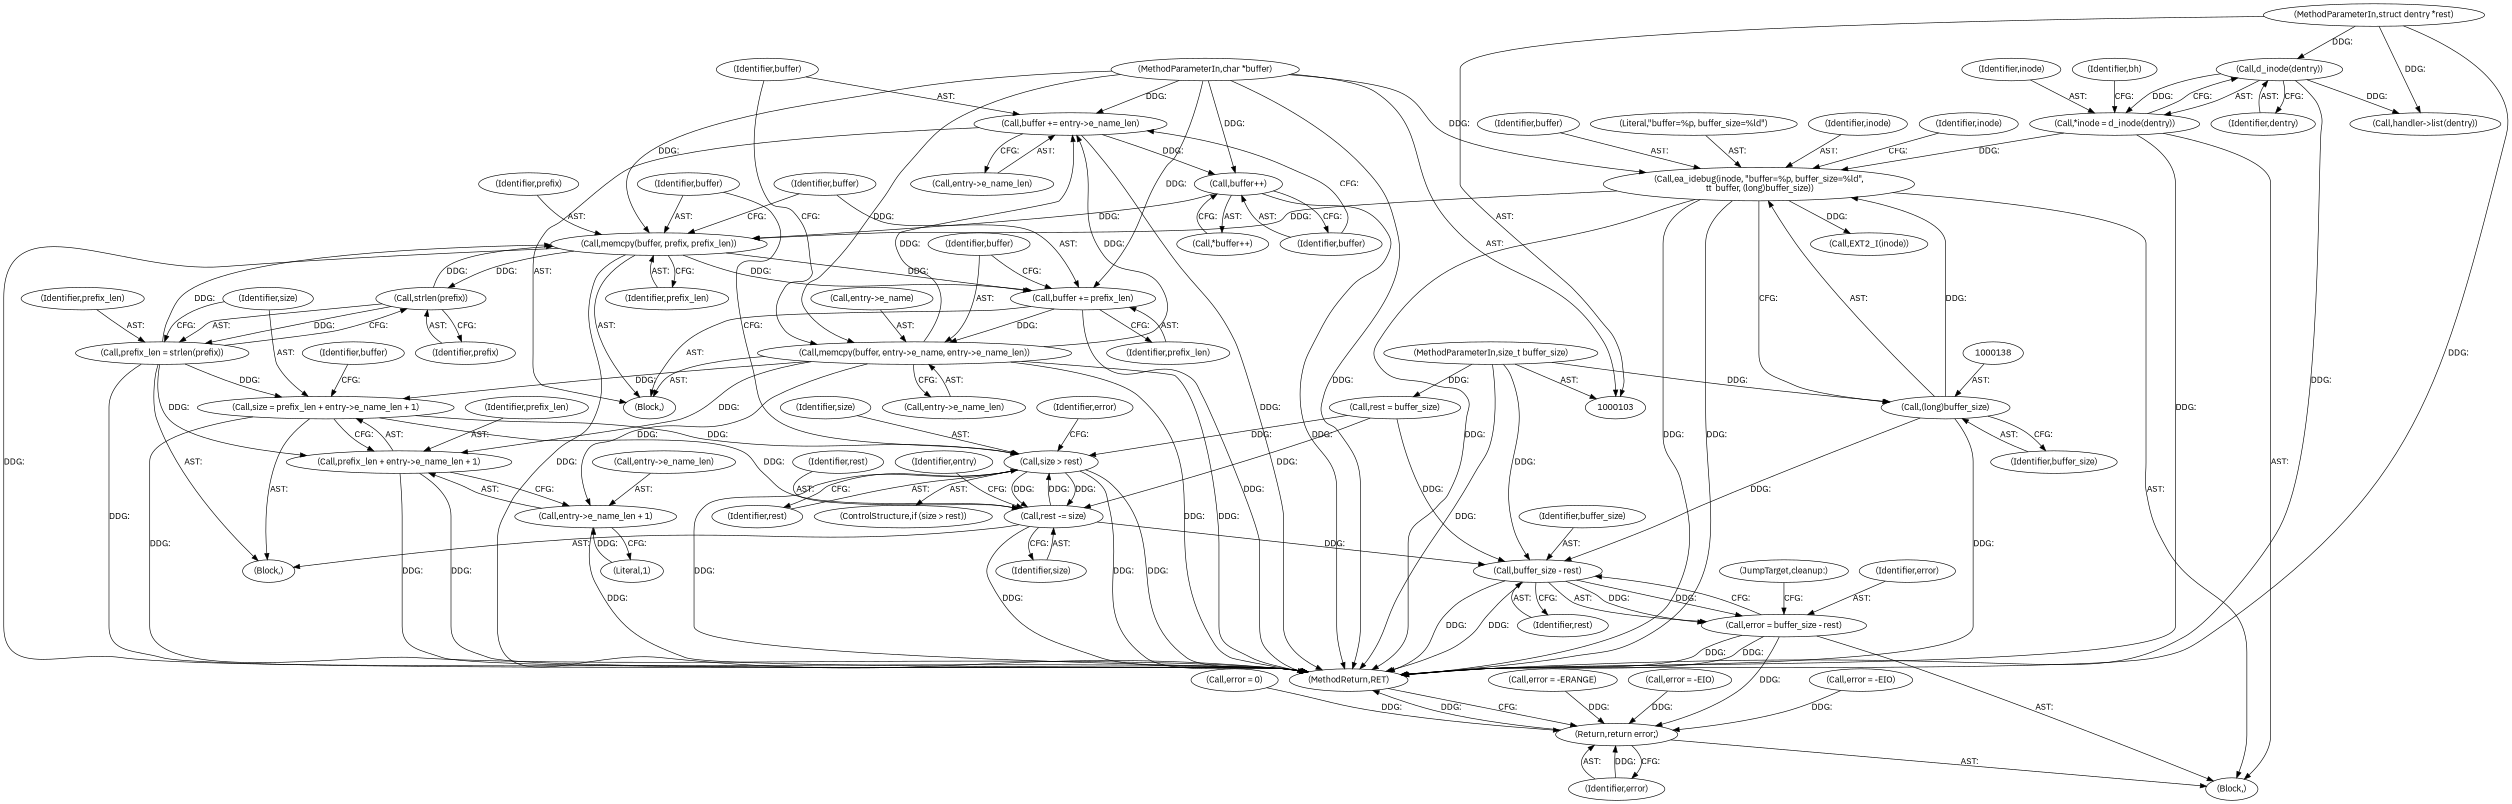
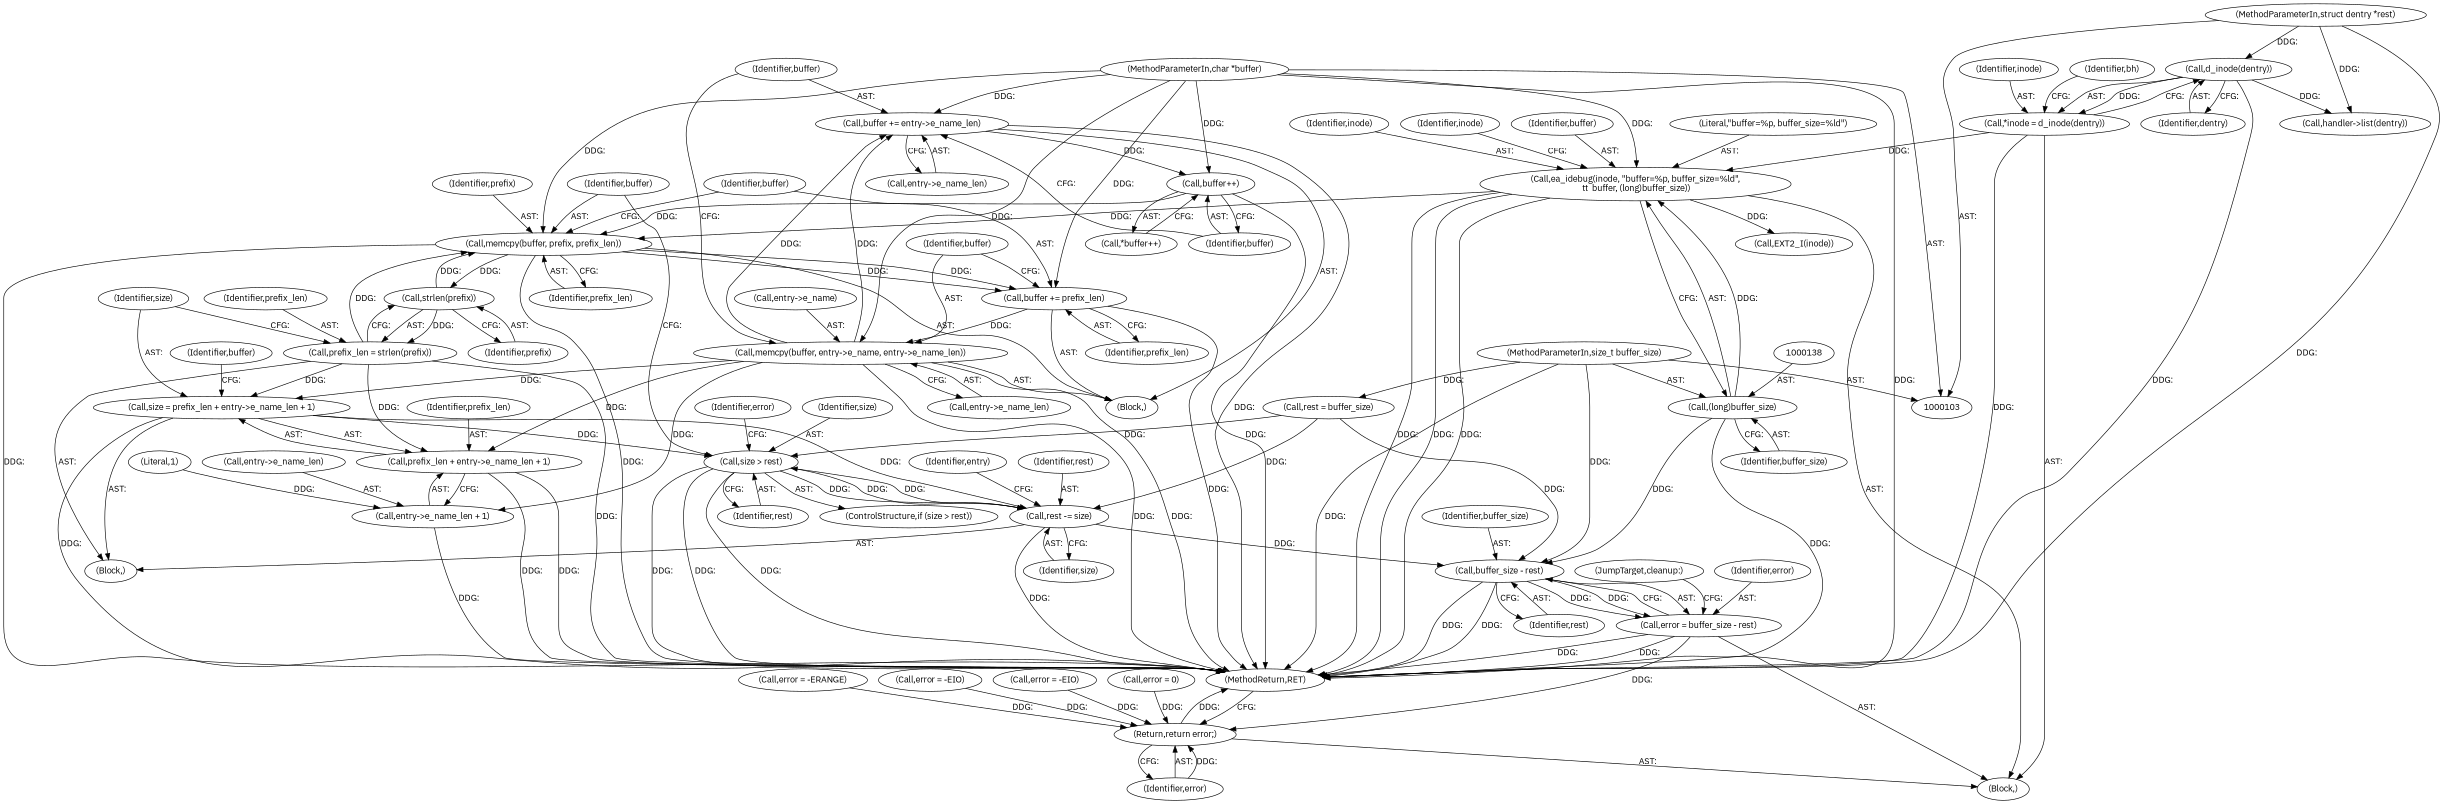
(1739, 380) -> (1677, 380)
(365, 435) -> (354, 435)
(623, 540) -> none
